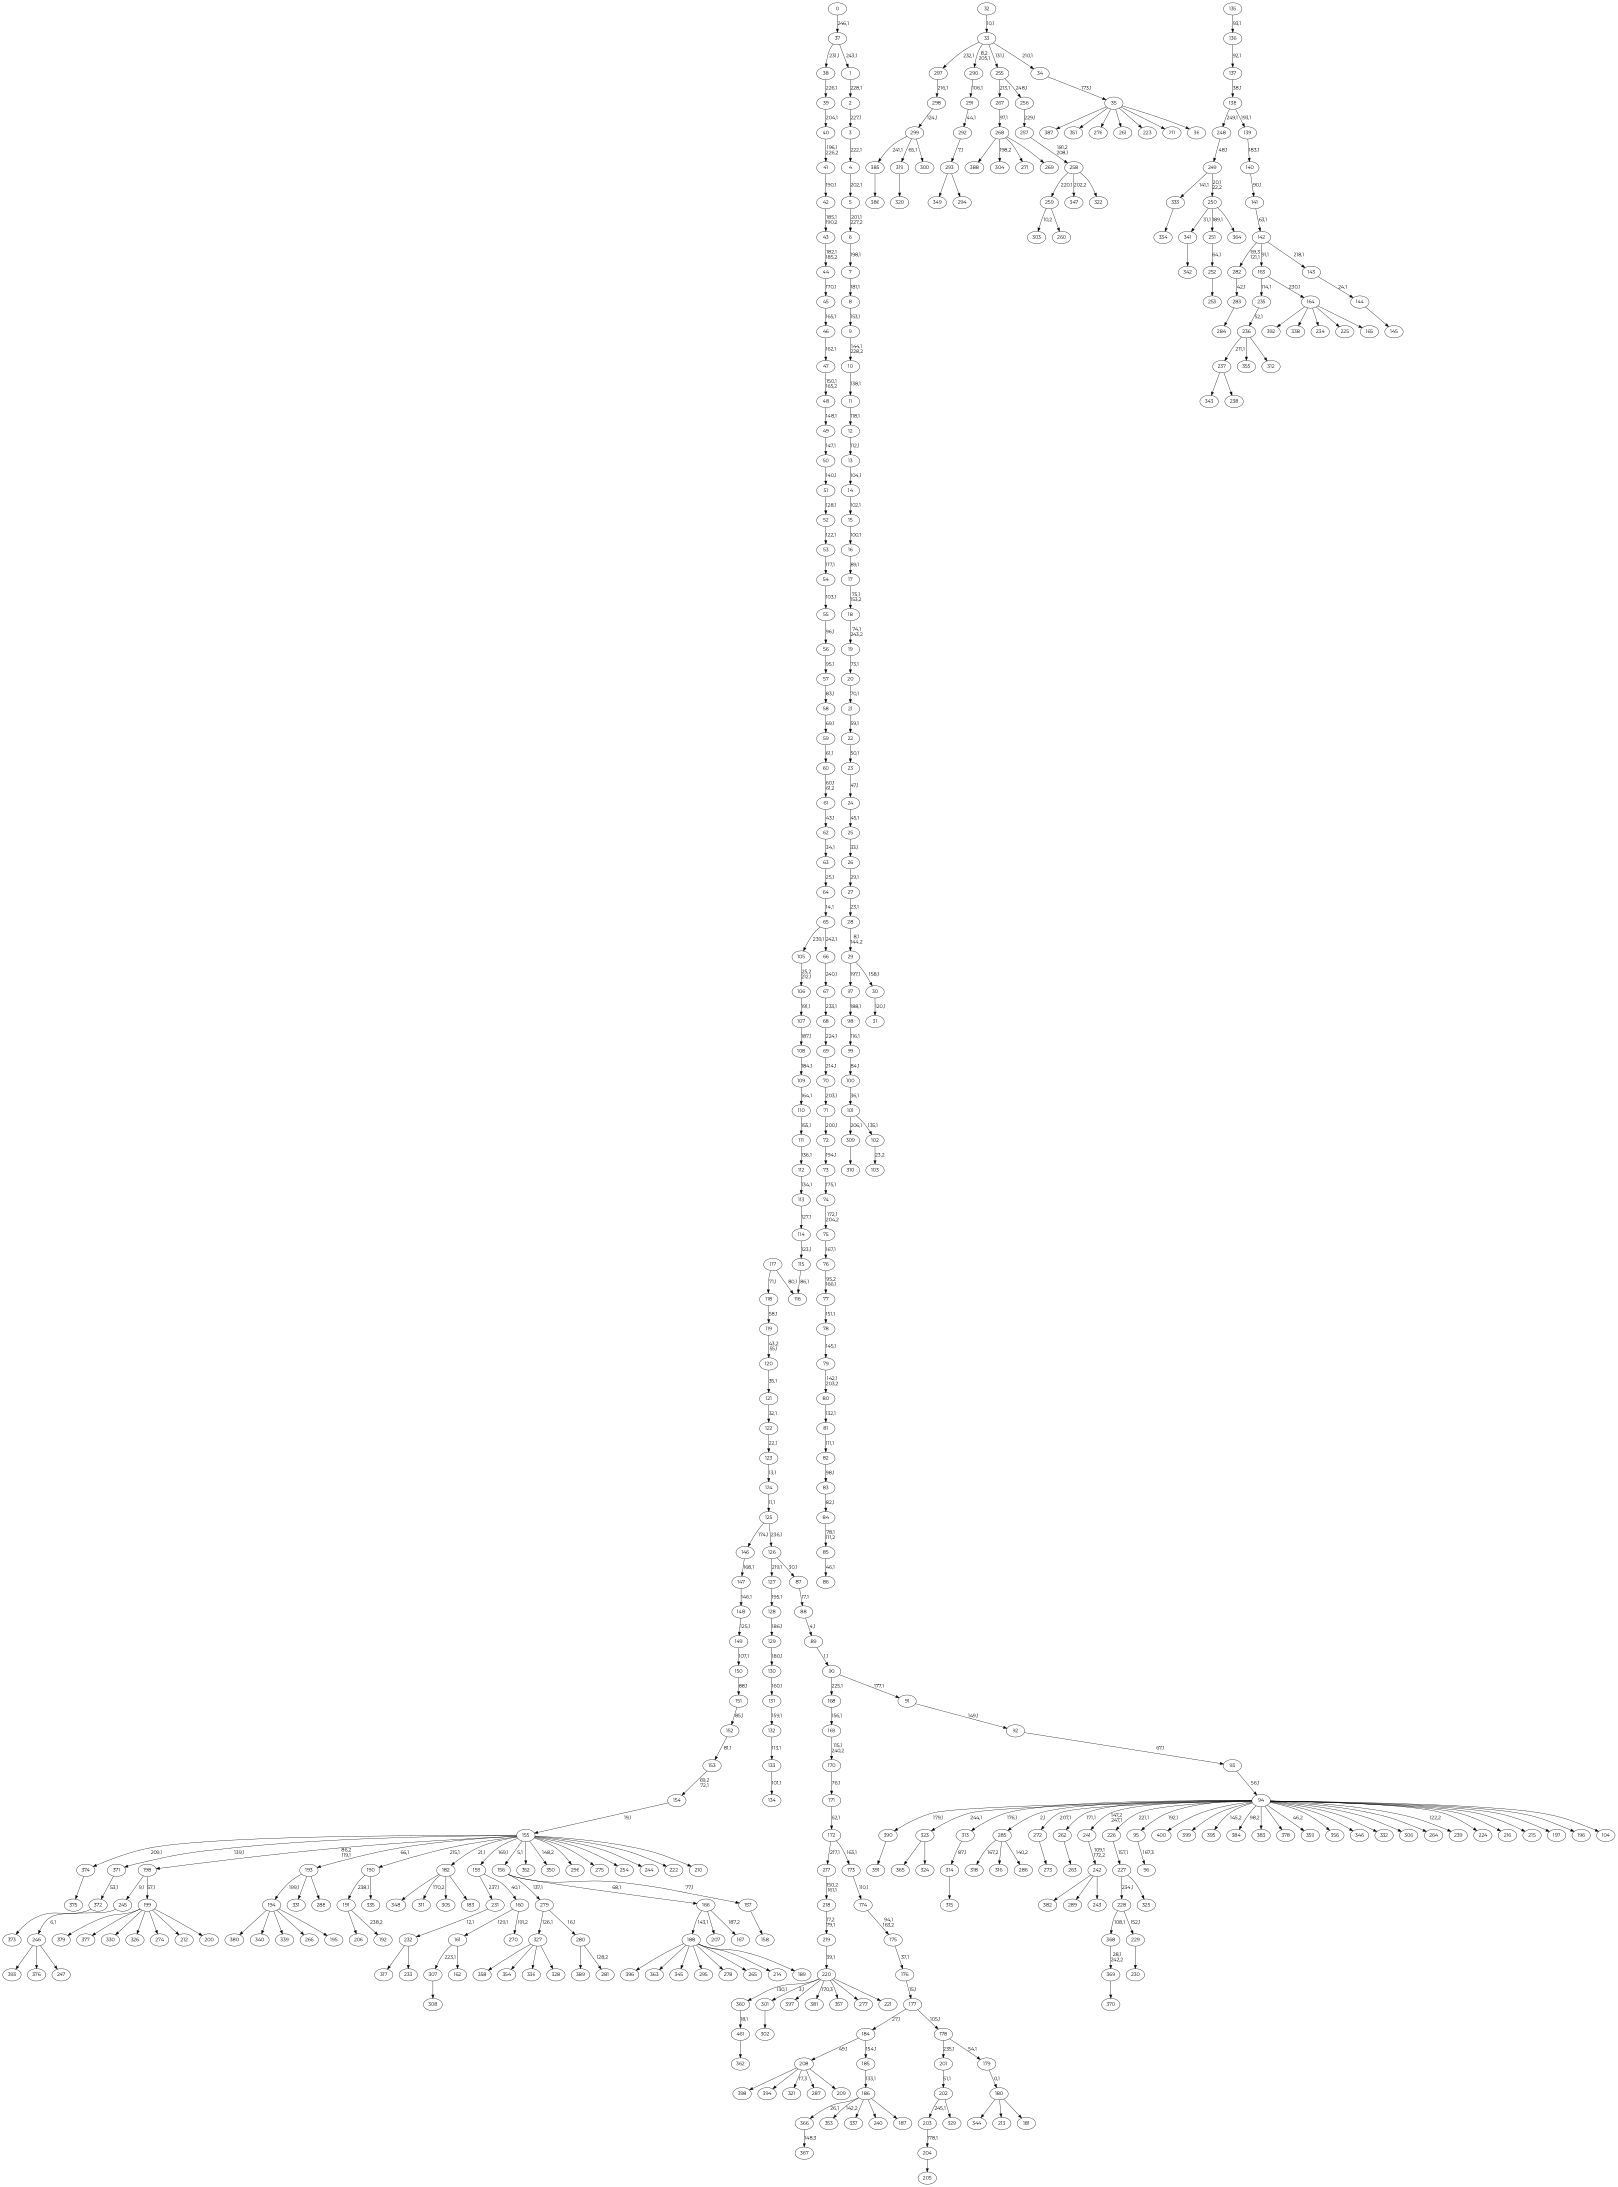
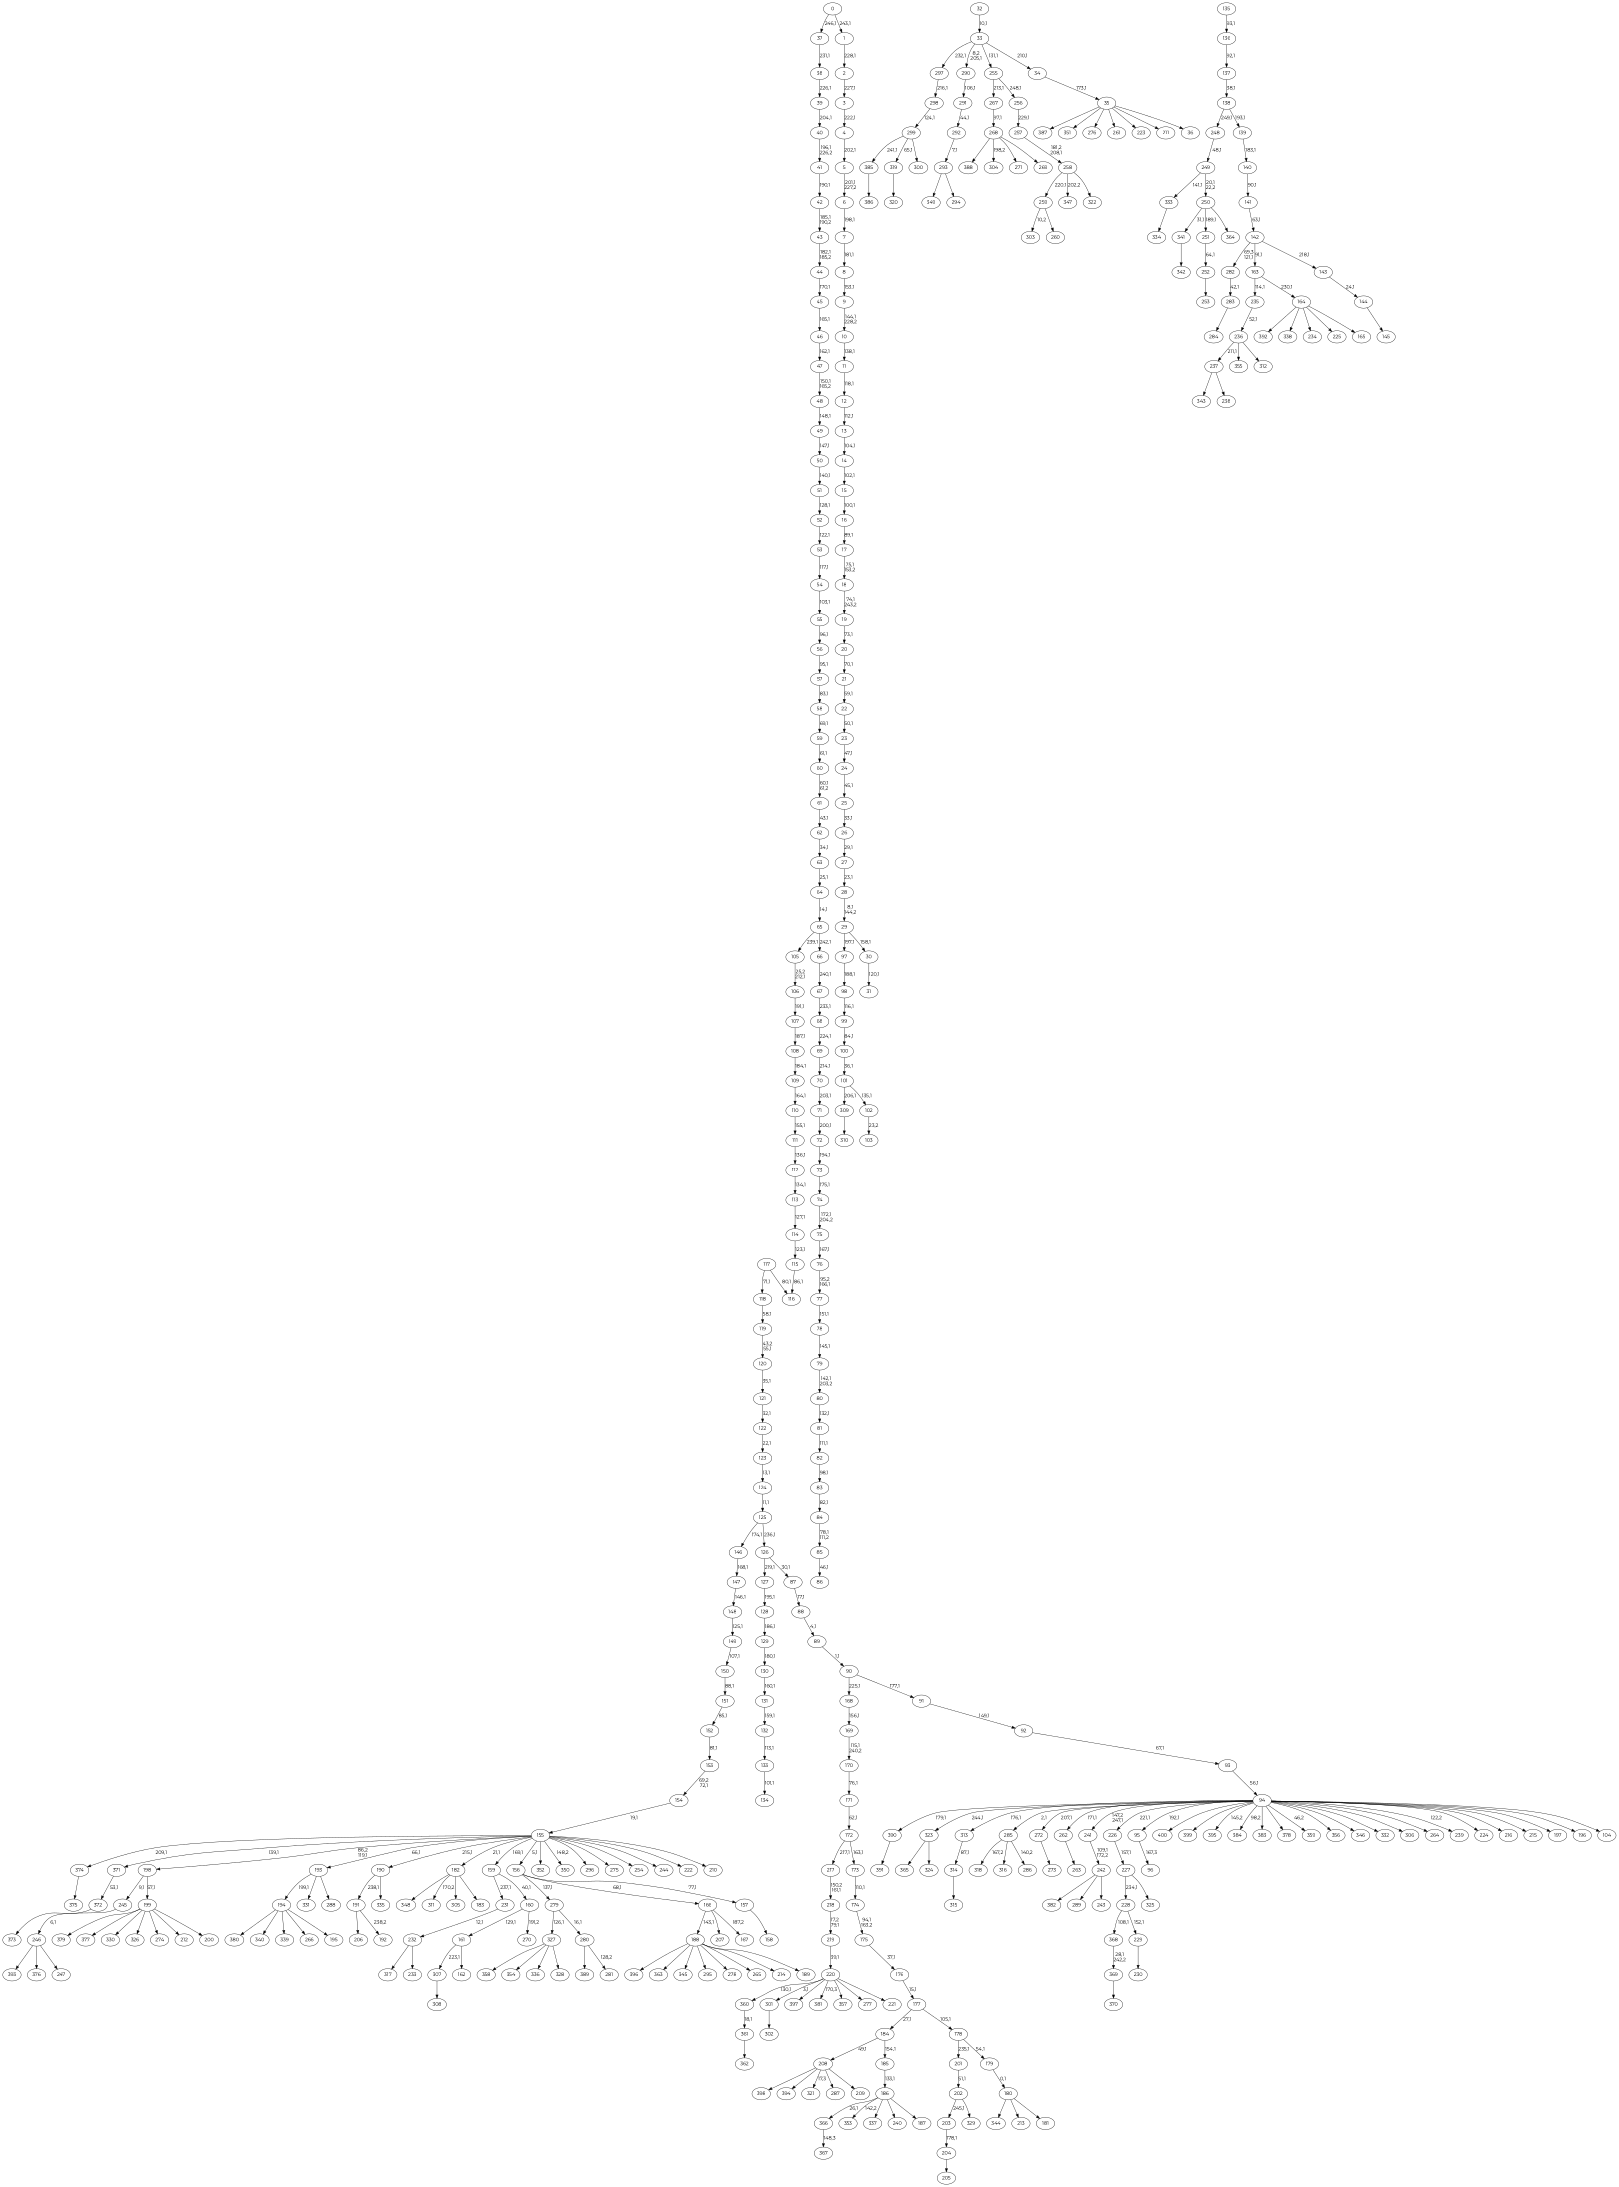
(843, 54) -> (838, 22)
(740, 2034) -> (744, 2034)
